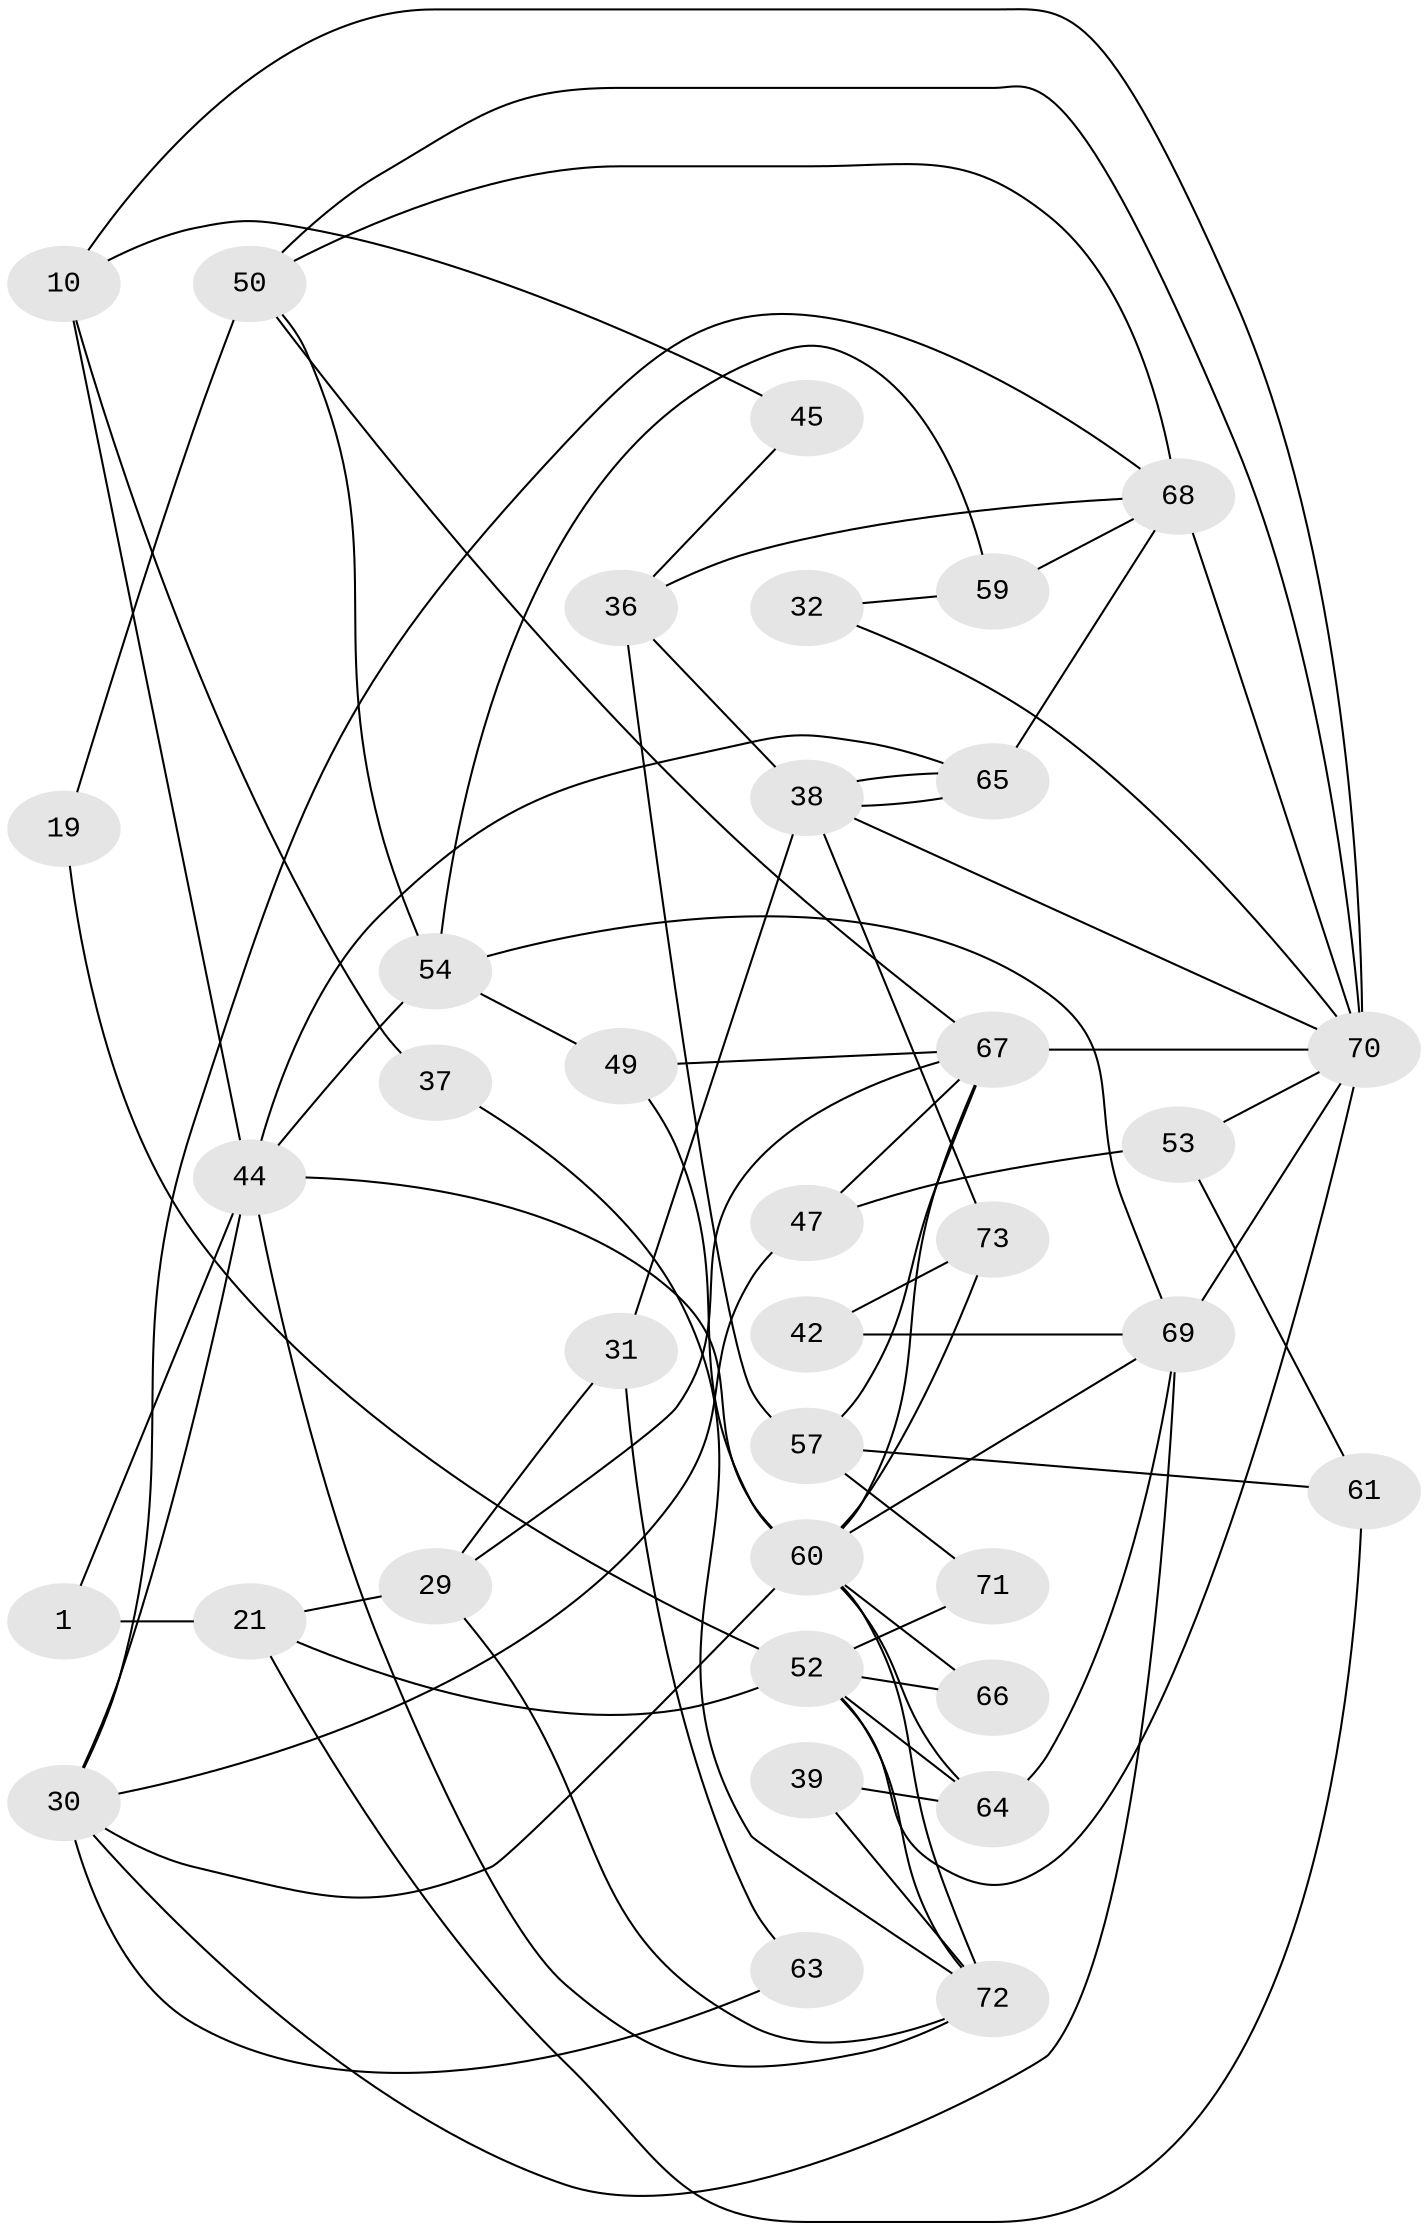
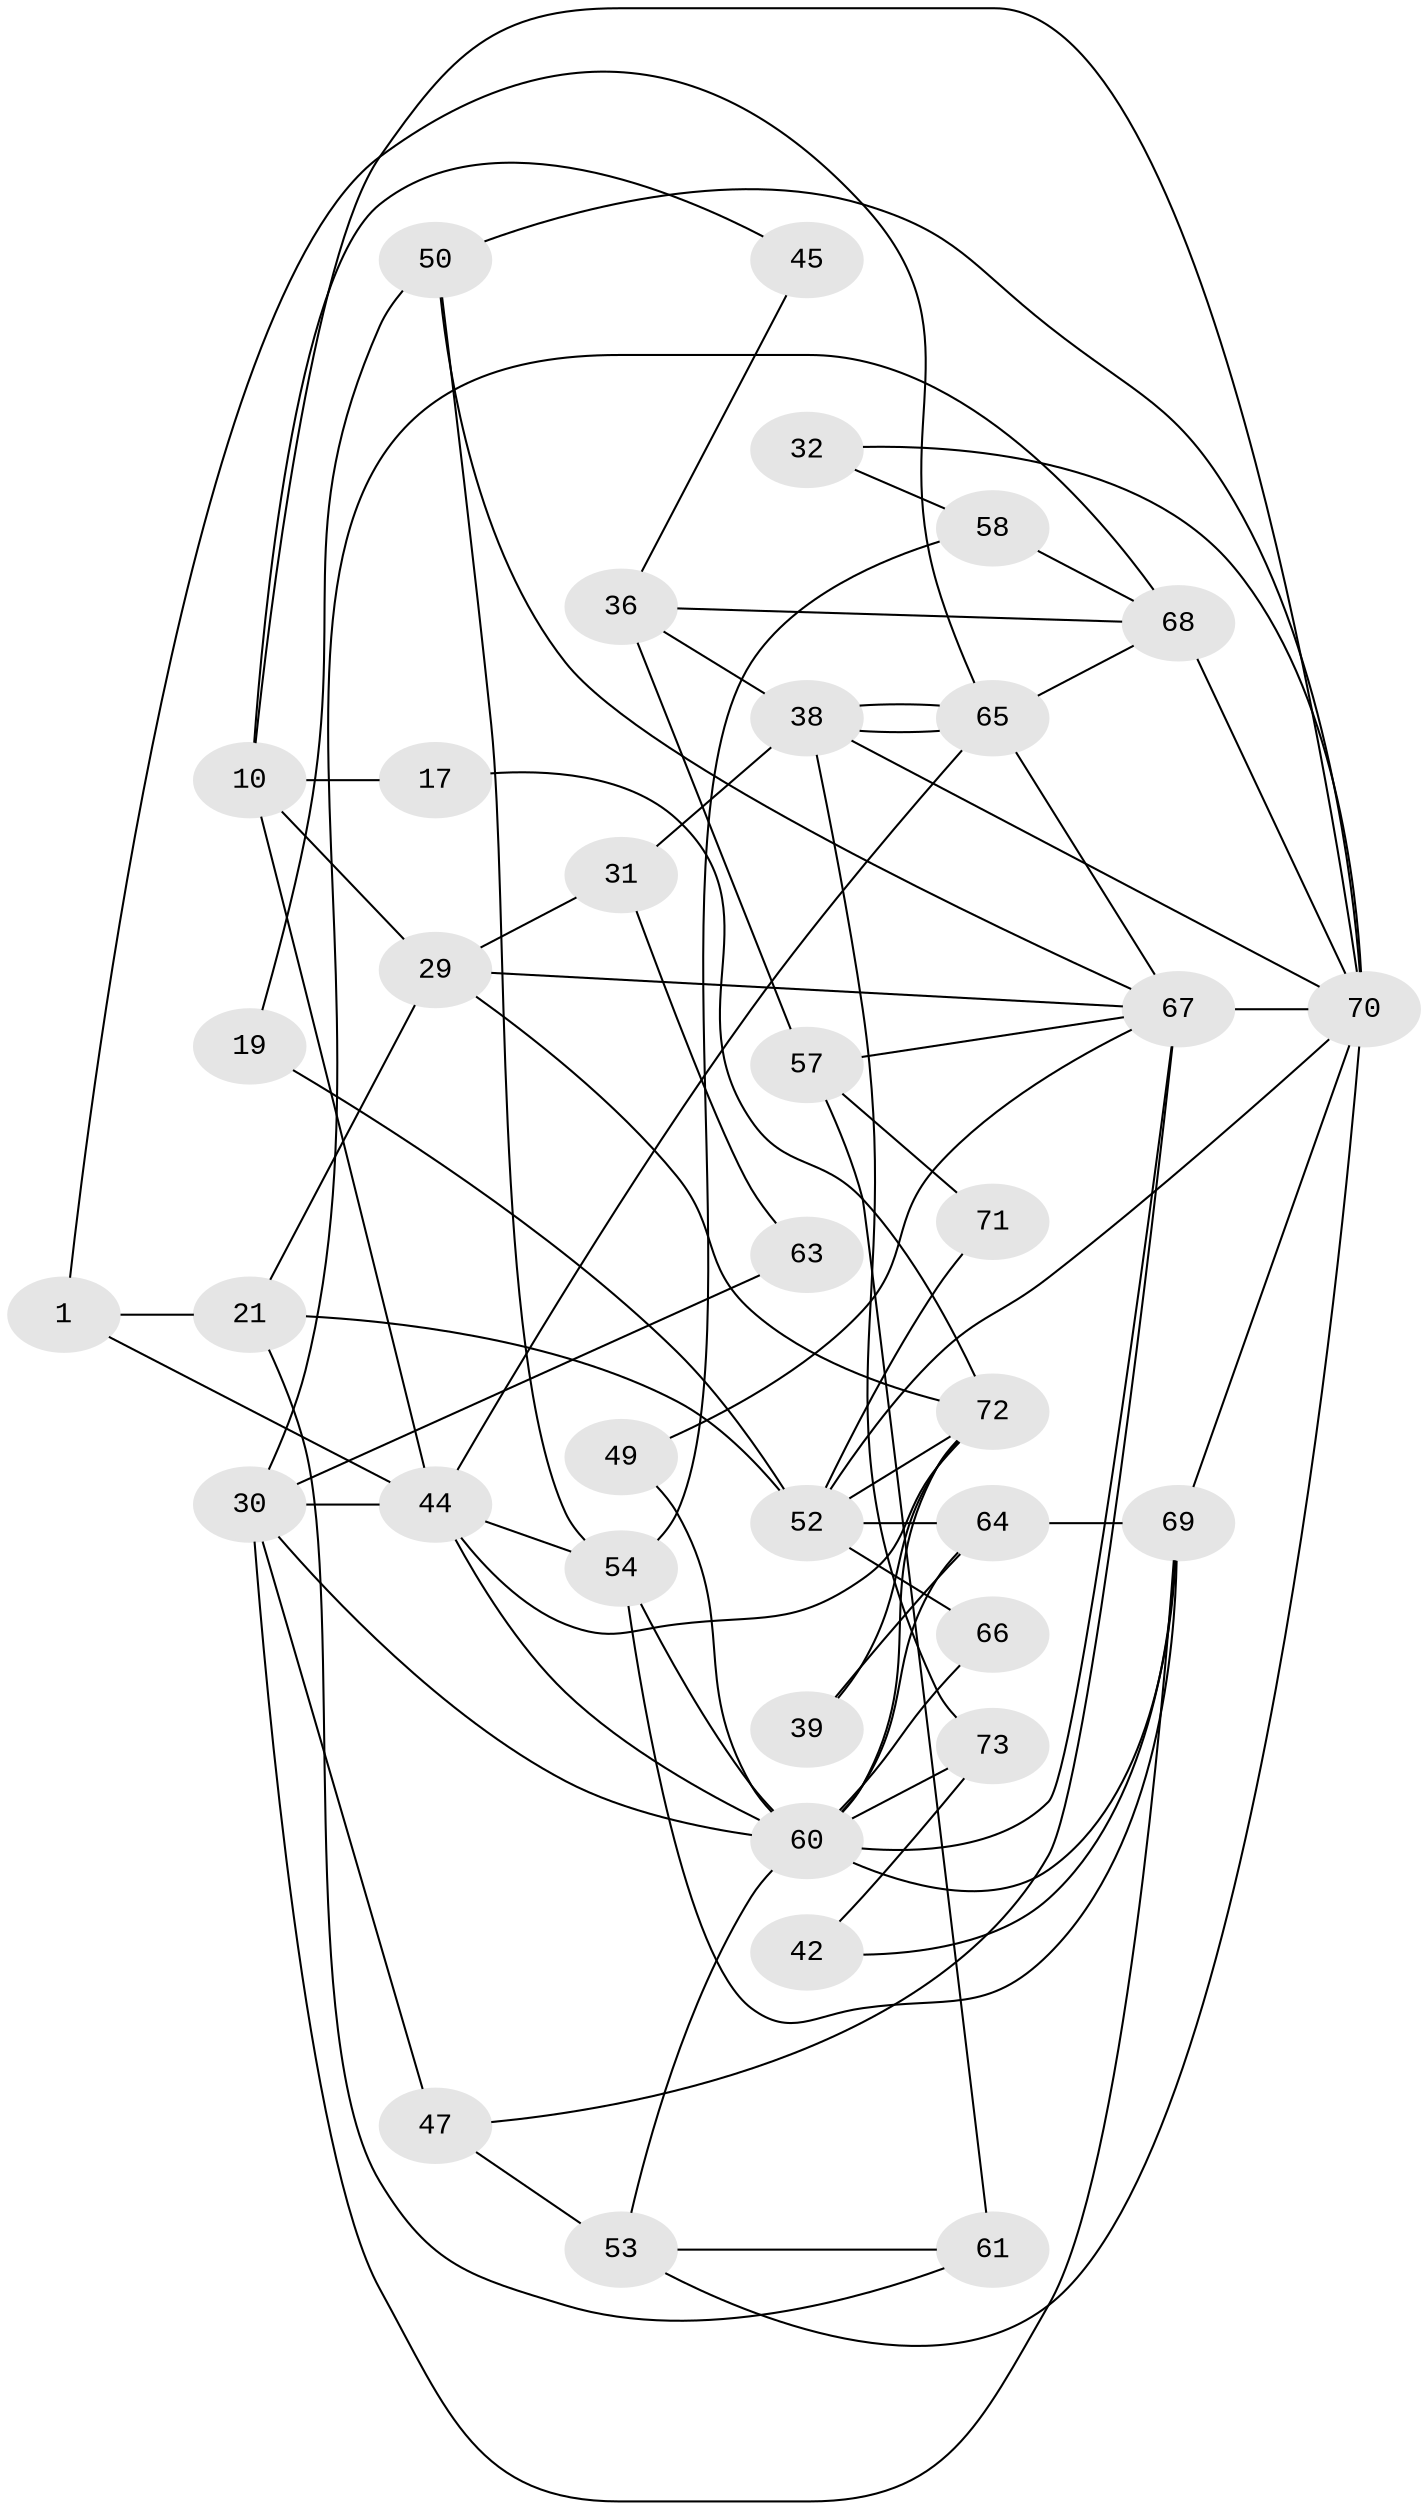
(808, 166) -> none
none -> (338, 208)
(993, 592) -> (993, 528)
none -> (1072, 841)
none -> (346, 879)
(529, 1019) -> (701, 1711)
(435, 1083) -> (435, 780)
none -> (685, 2034)
